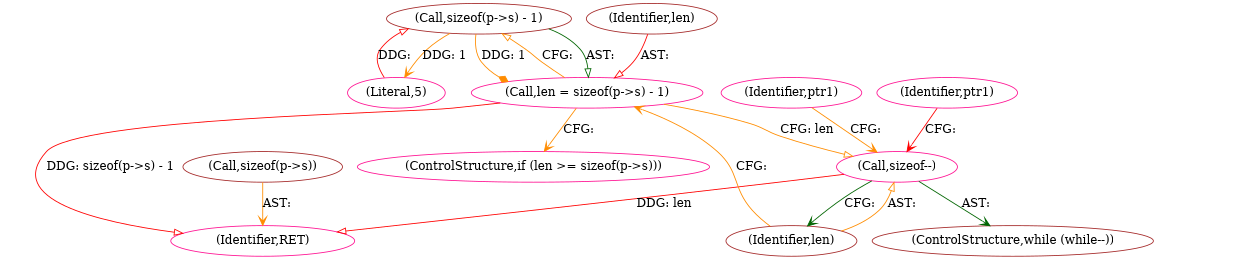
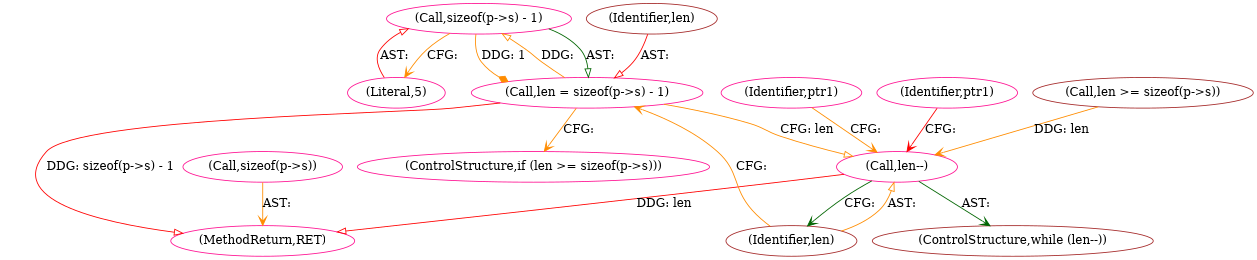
(479, 19) -> (479, 19)
(396, 56) -> (396, 56)
(445, 56) -> (445, 56)
(559, 56) -> (559, 56)
none -> (1143, 93)
(263, 167) -> (263, 167)
(897, 167) -> (897, 167)
(263, 241) -> (263, 241)
(1013, 241) -> (1013, 241)
